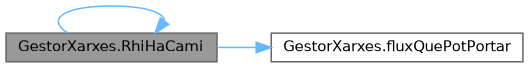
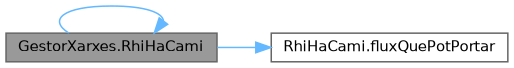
(397, 47) -> (390, 47)
